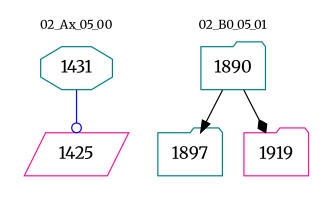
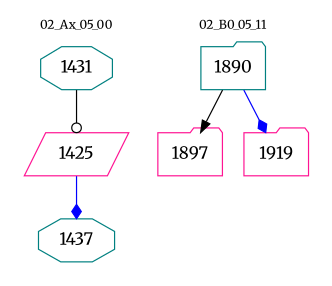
(233, 26) -> (233, 26)
(251, 105) -> (251, 105)
(77, 107) -> (77, 107)
(190, 154) -> (190, 154)
none -> (77, 240)
